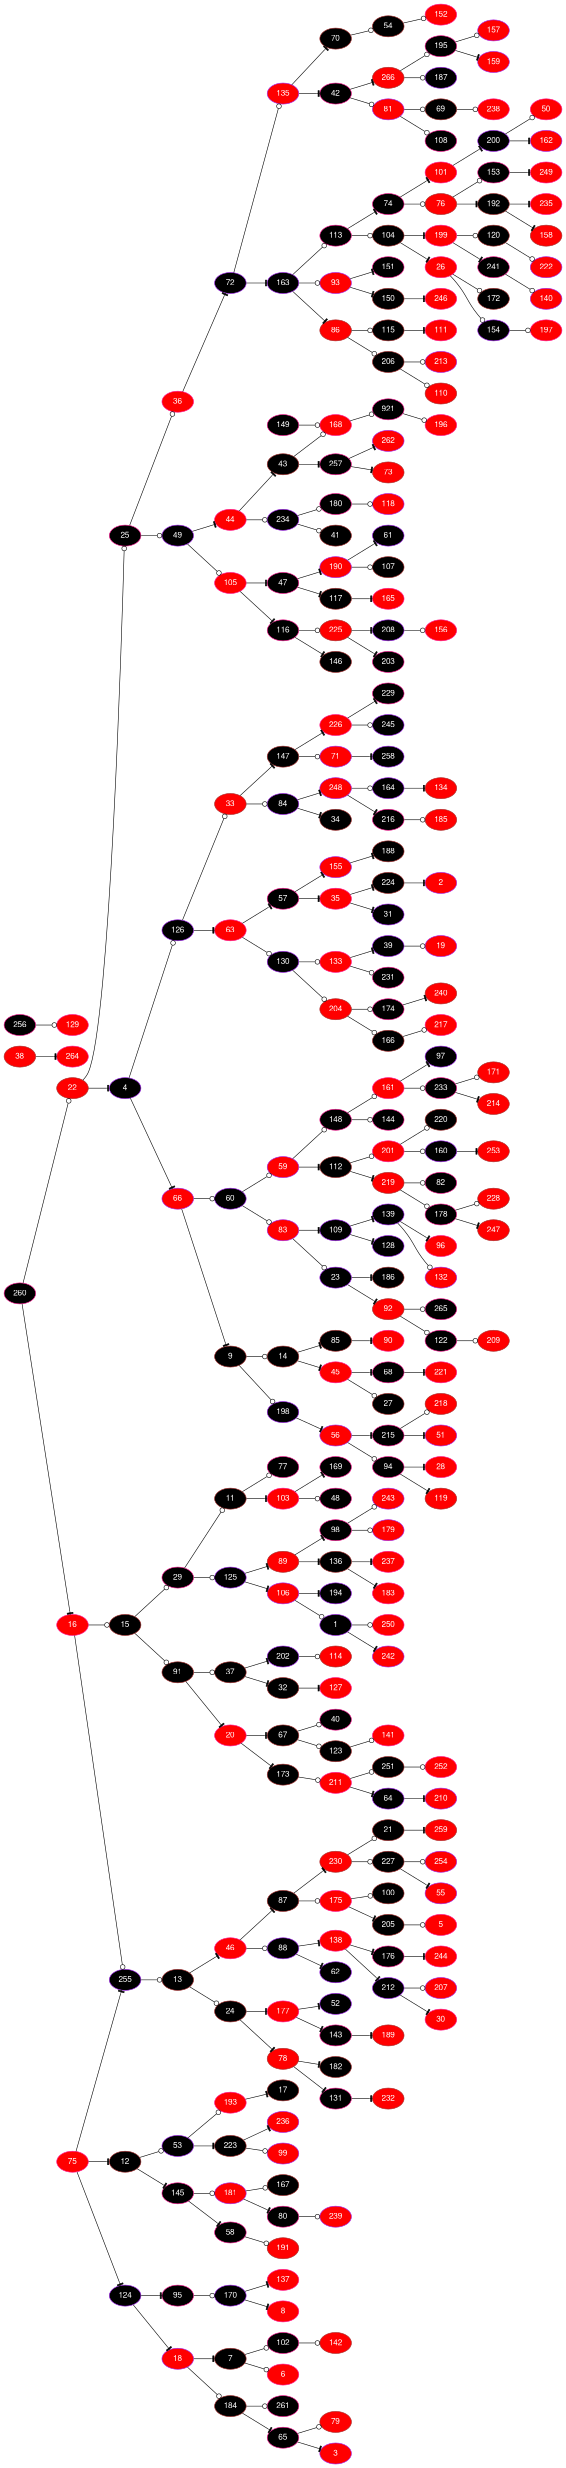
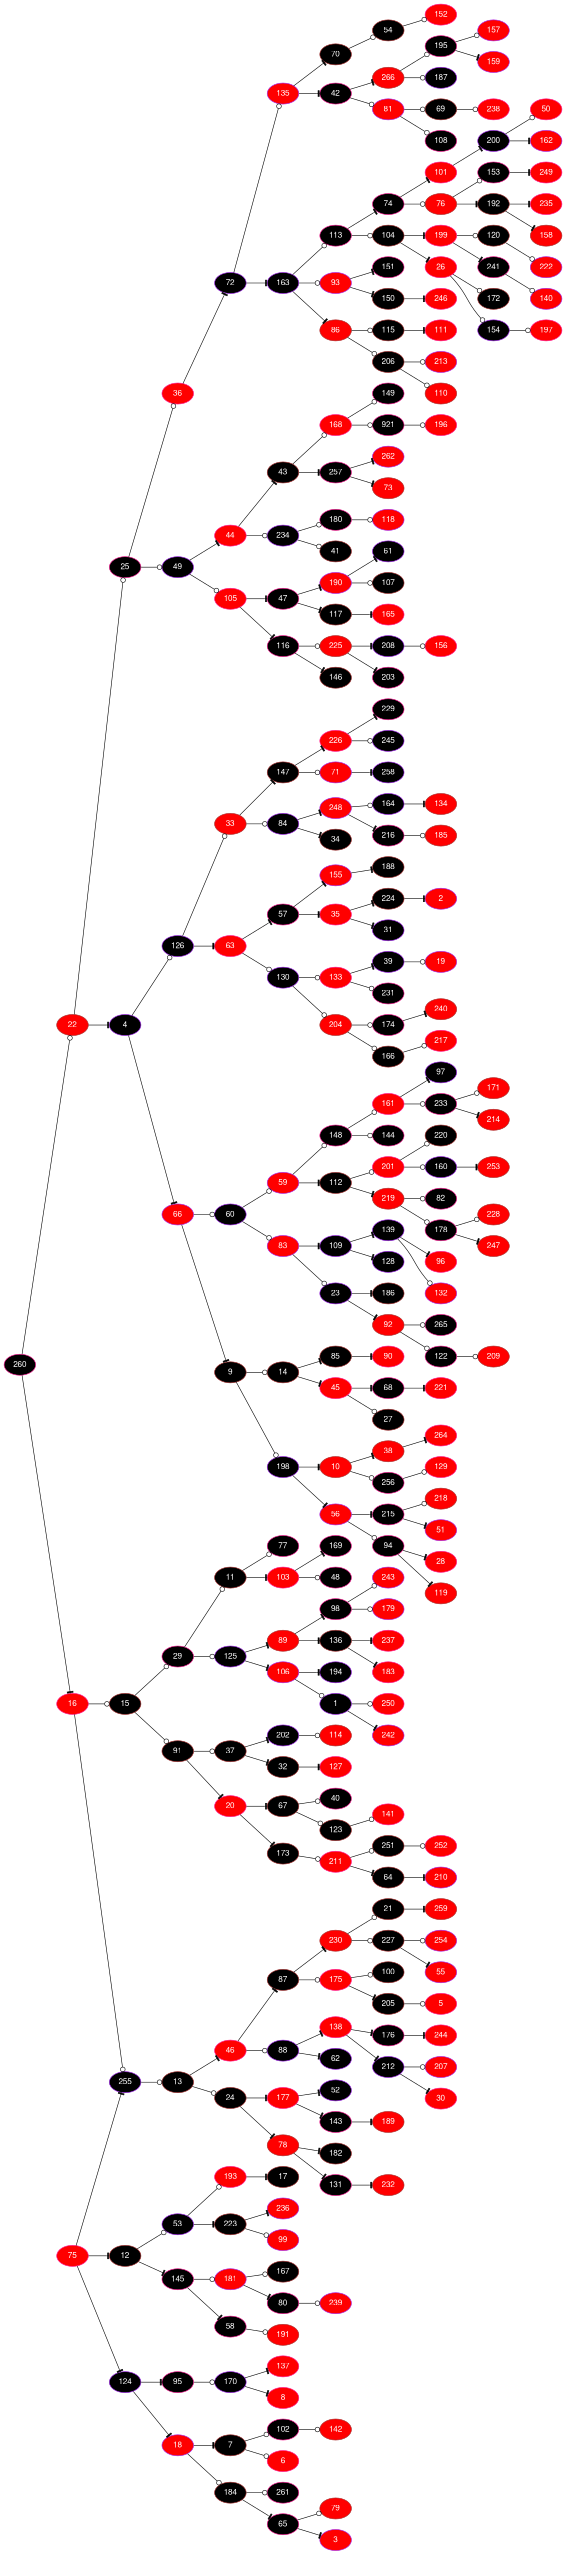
(307, 425) -> (360, 411)
none -> (336, 1467)
(388, 1799) -> (388, 1878)
